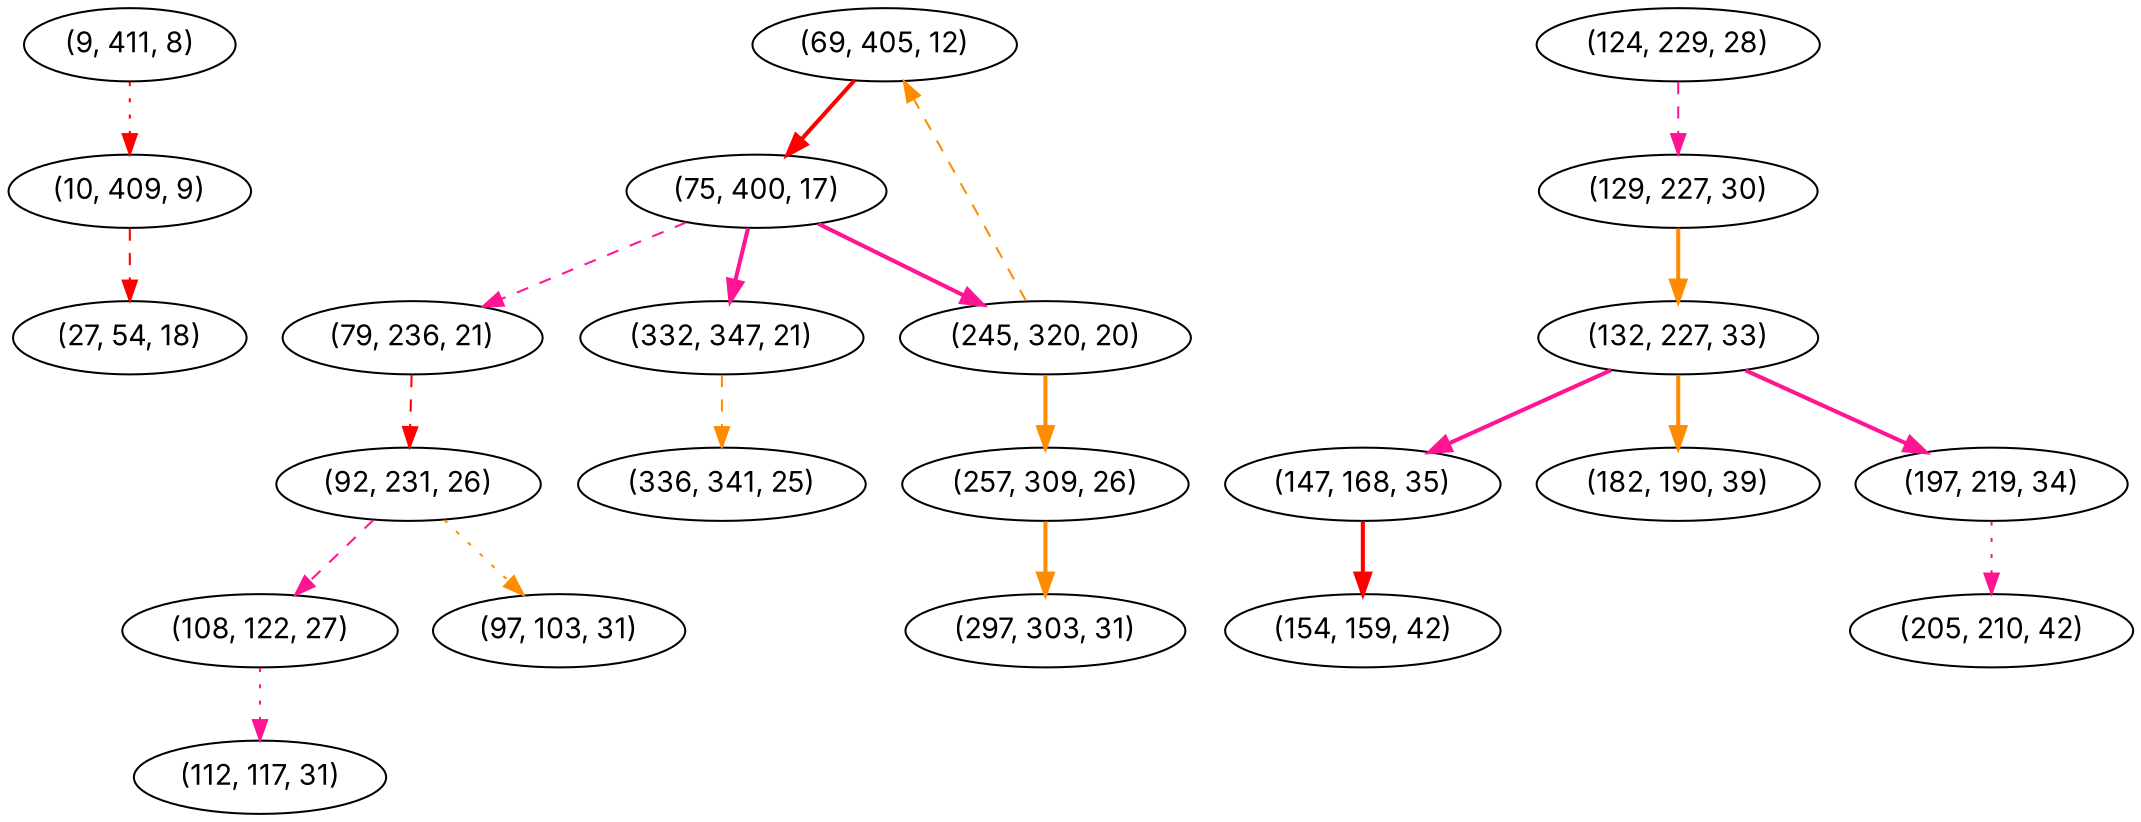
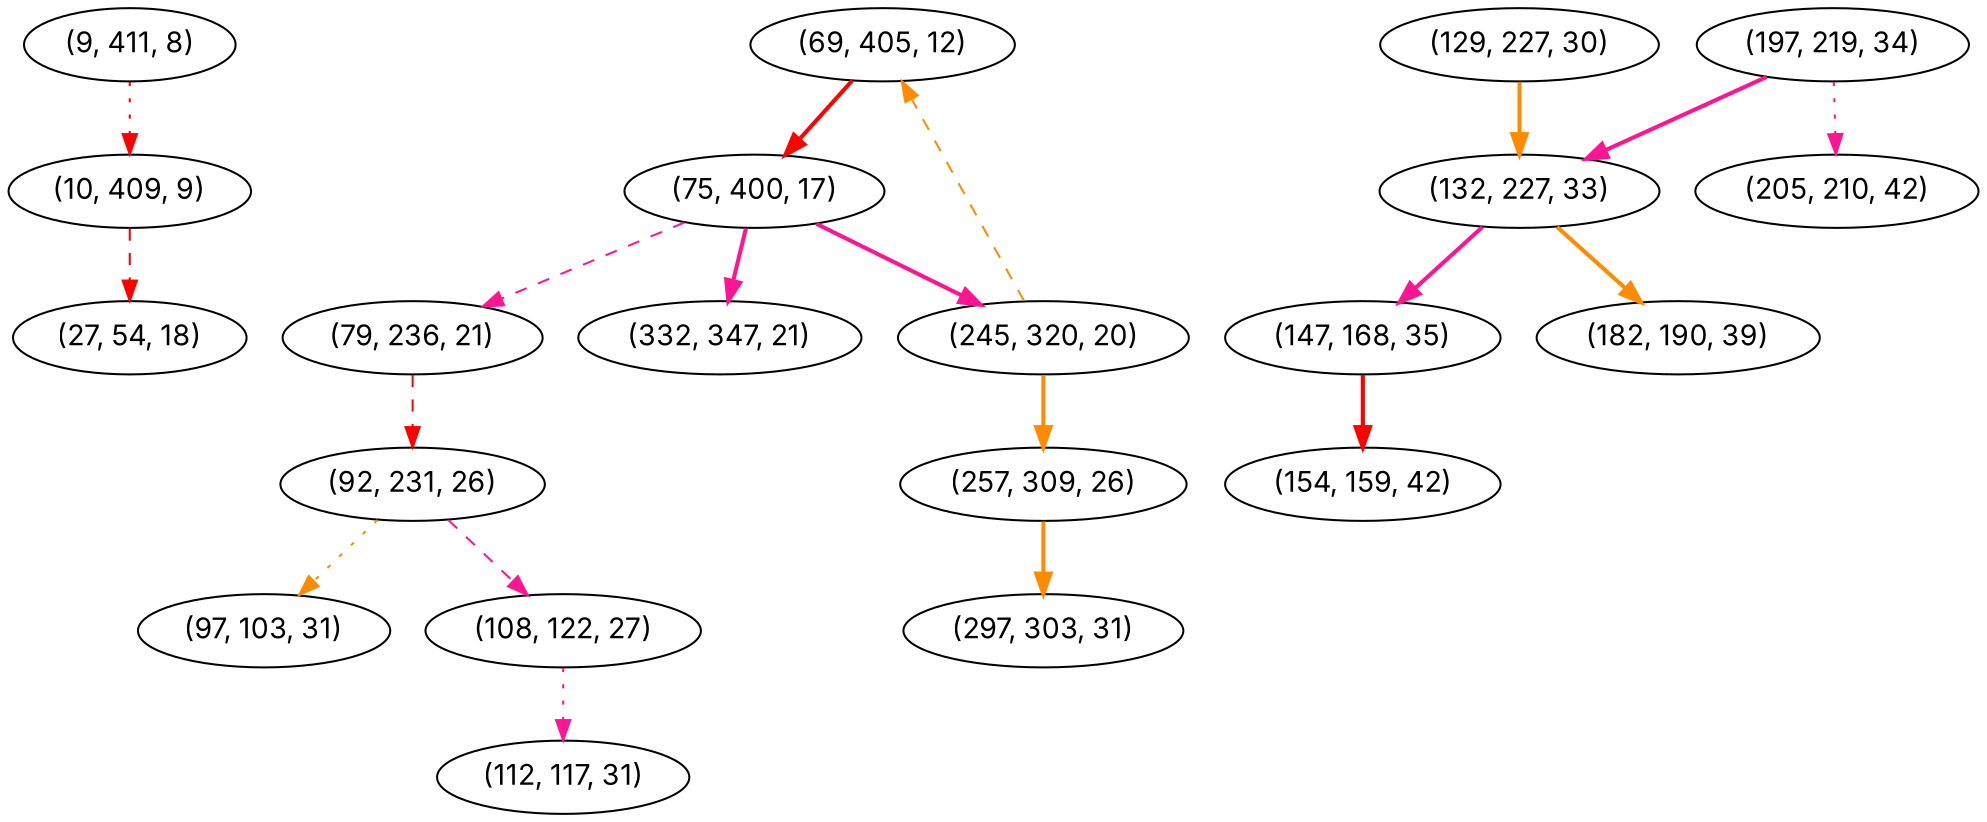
(1678, 45) -> none
(1826, 407) -> (1686, 114)
(722, 484) -> none
